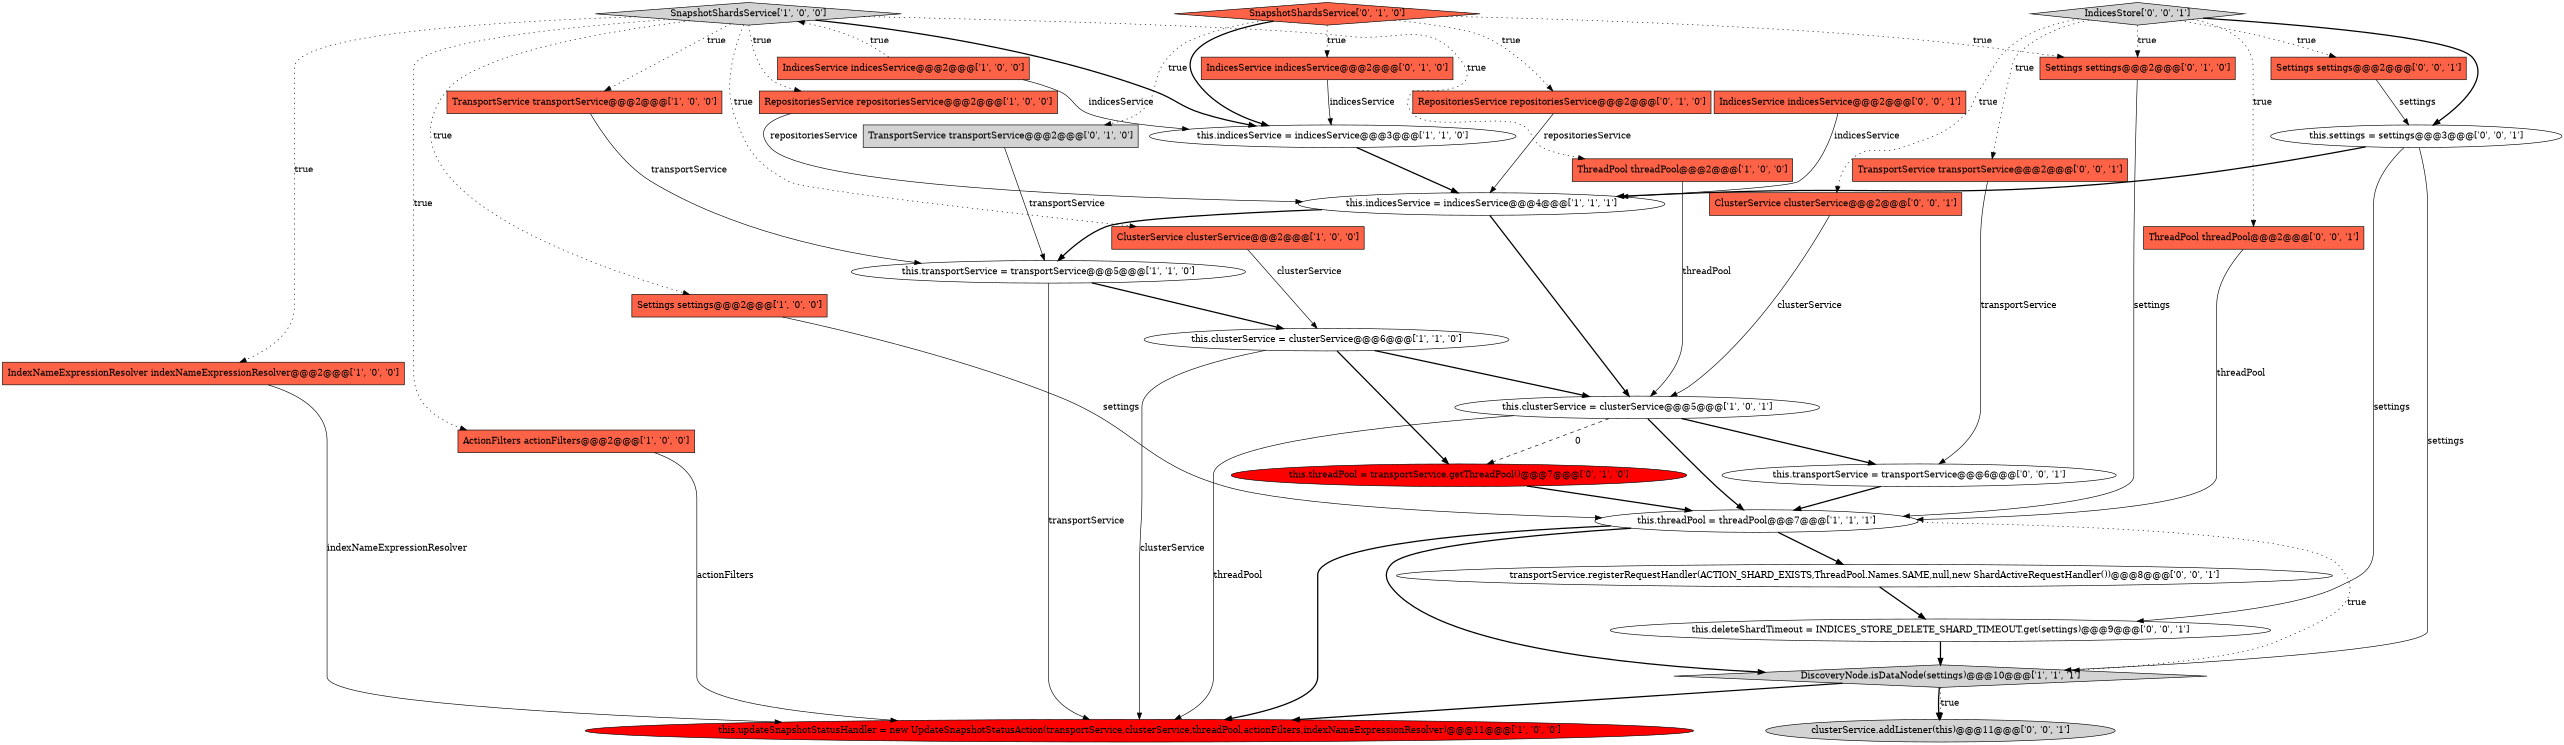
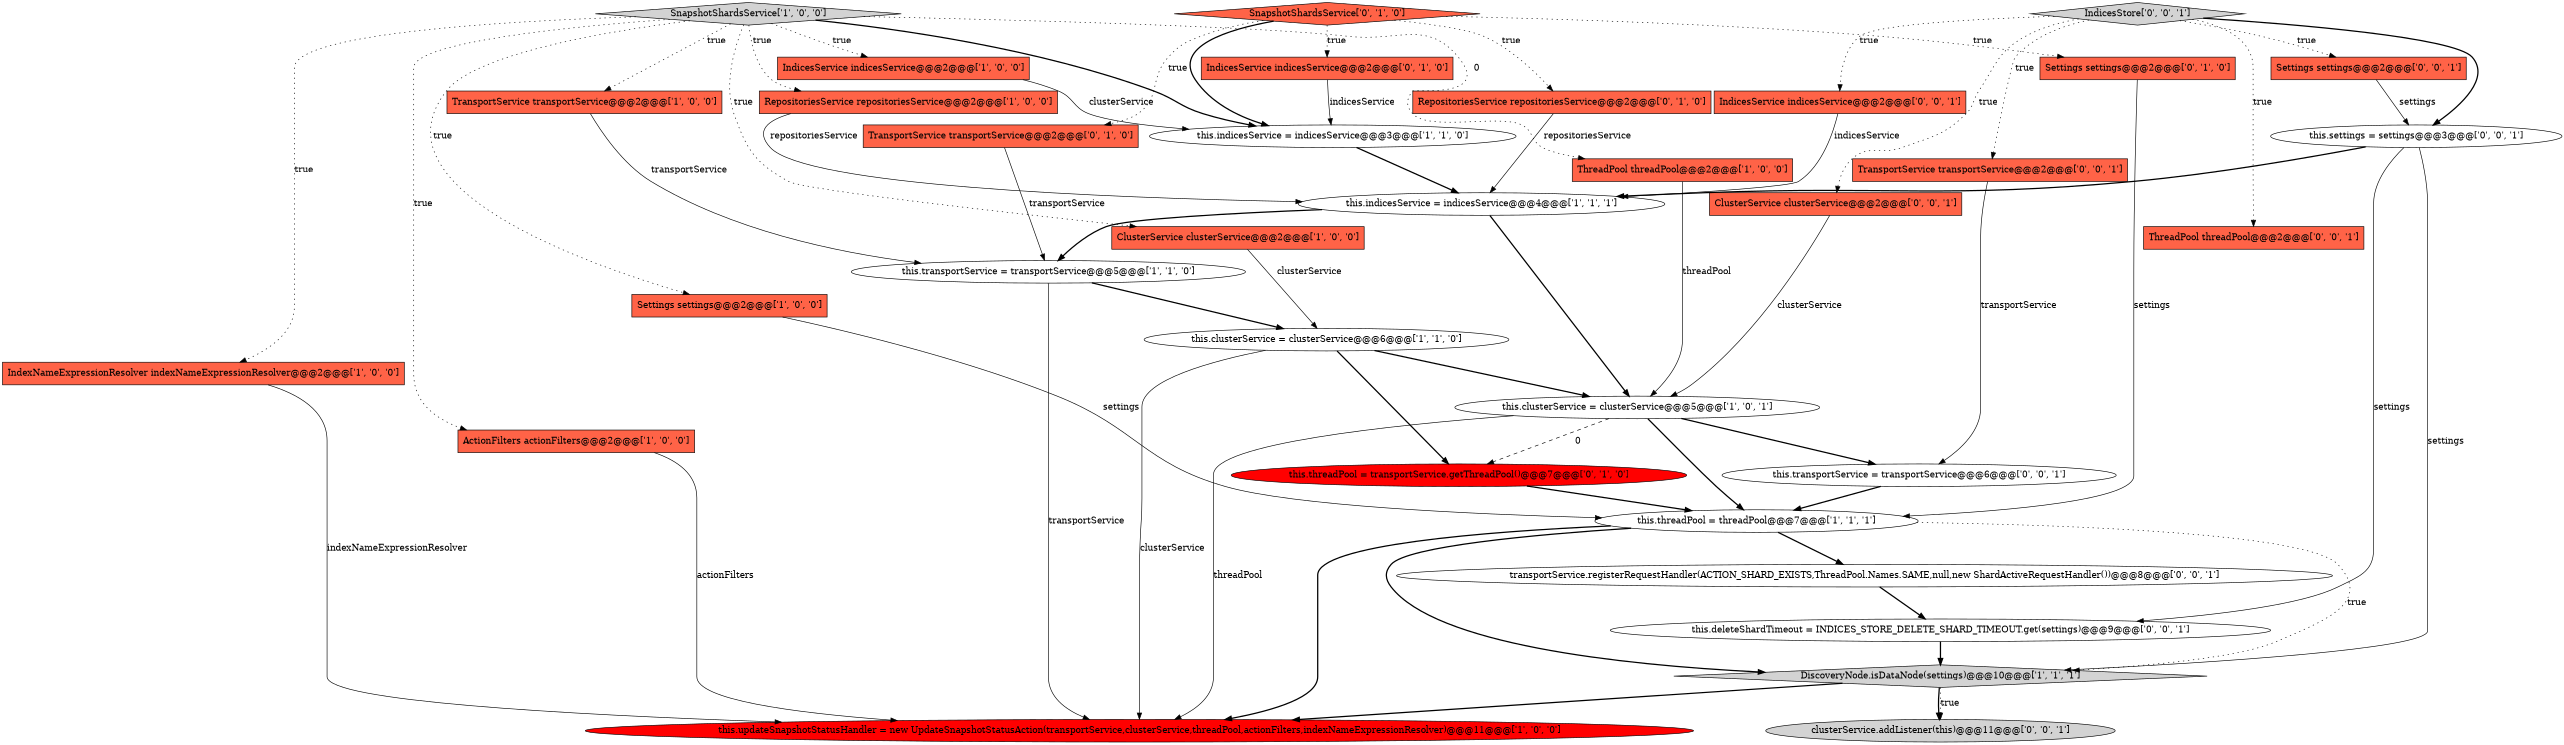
(848, 35) -> (816, 40)
(2138, 38) -> (1930, 23)
(1477, 68) -> (1477, 68)
(1121, 102) -> (1121, 102)
(1001, 136) -> (1001, 136)
(2190, 495) -> none
